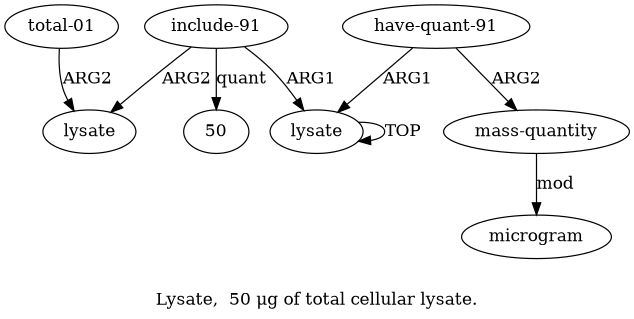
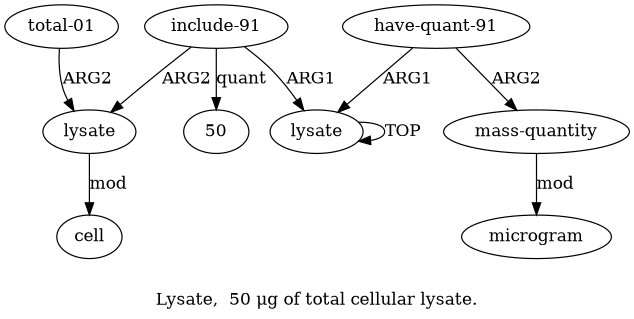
none -> (89, 237)
